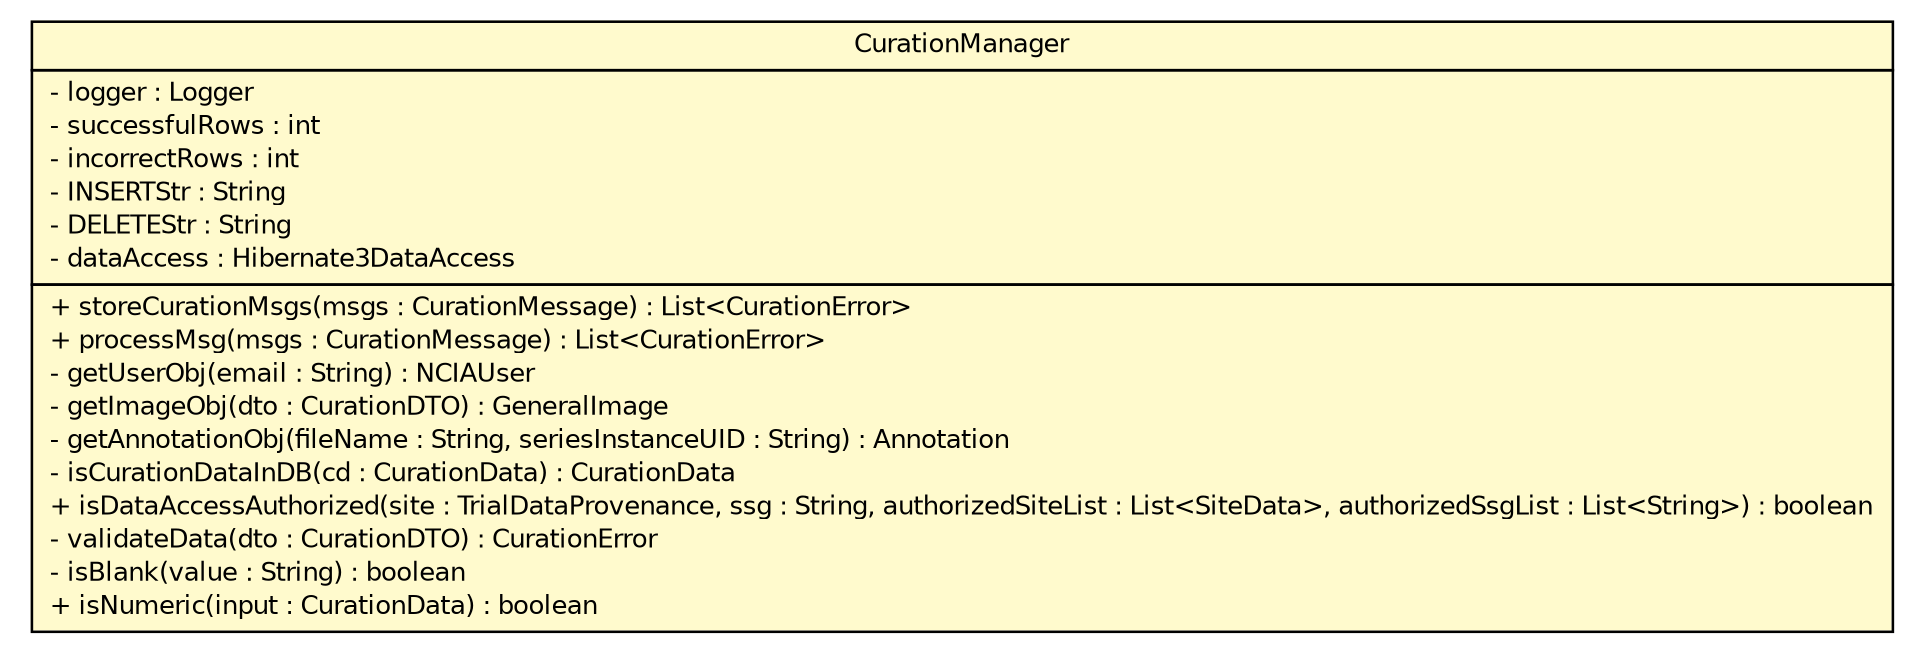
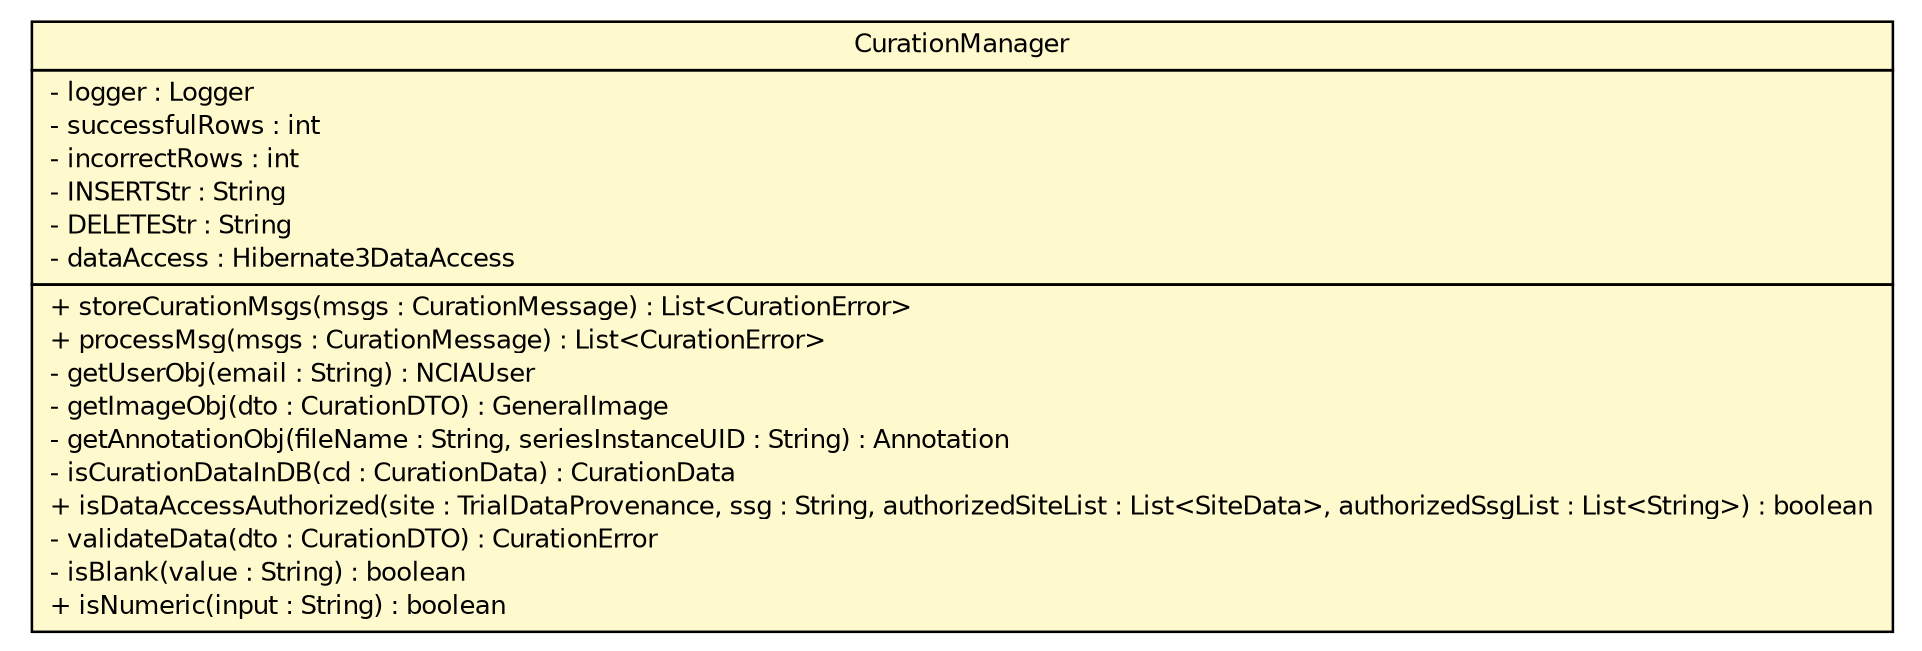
(324, 606) -> (278, 606)
